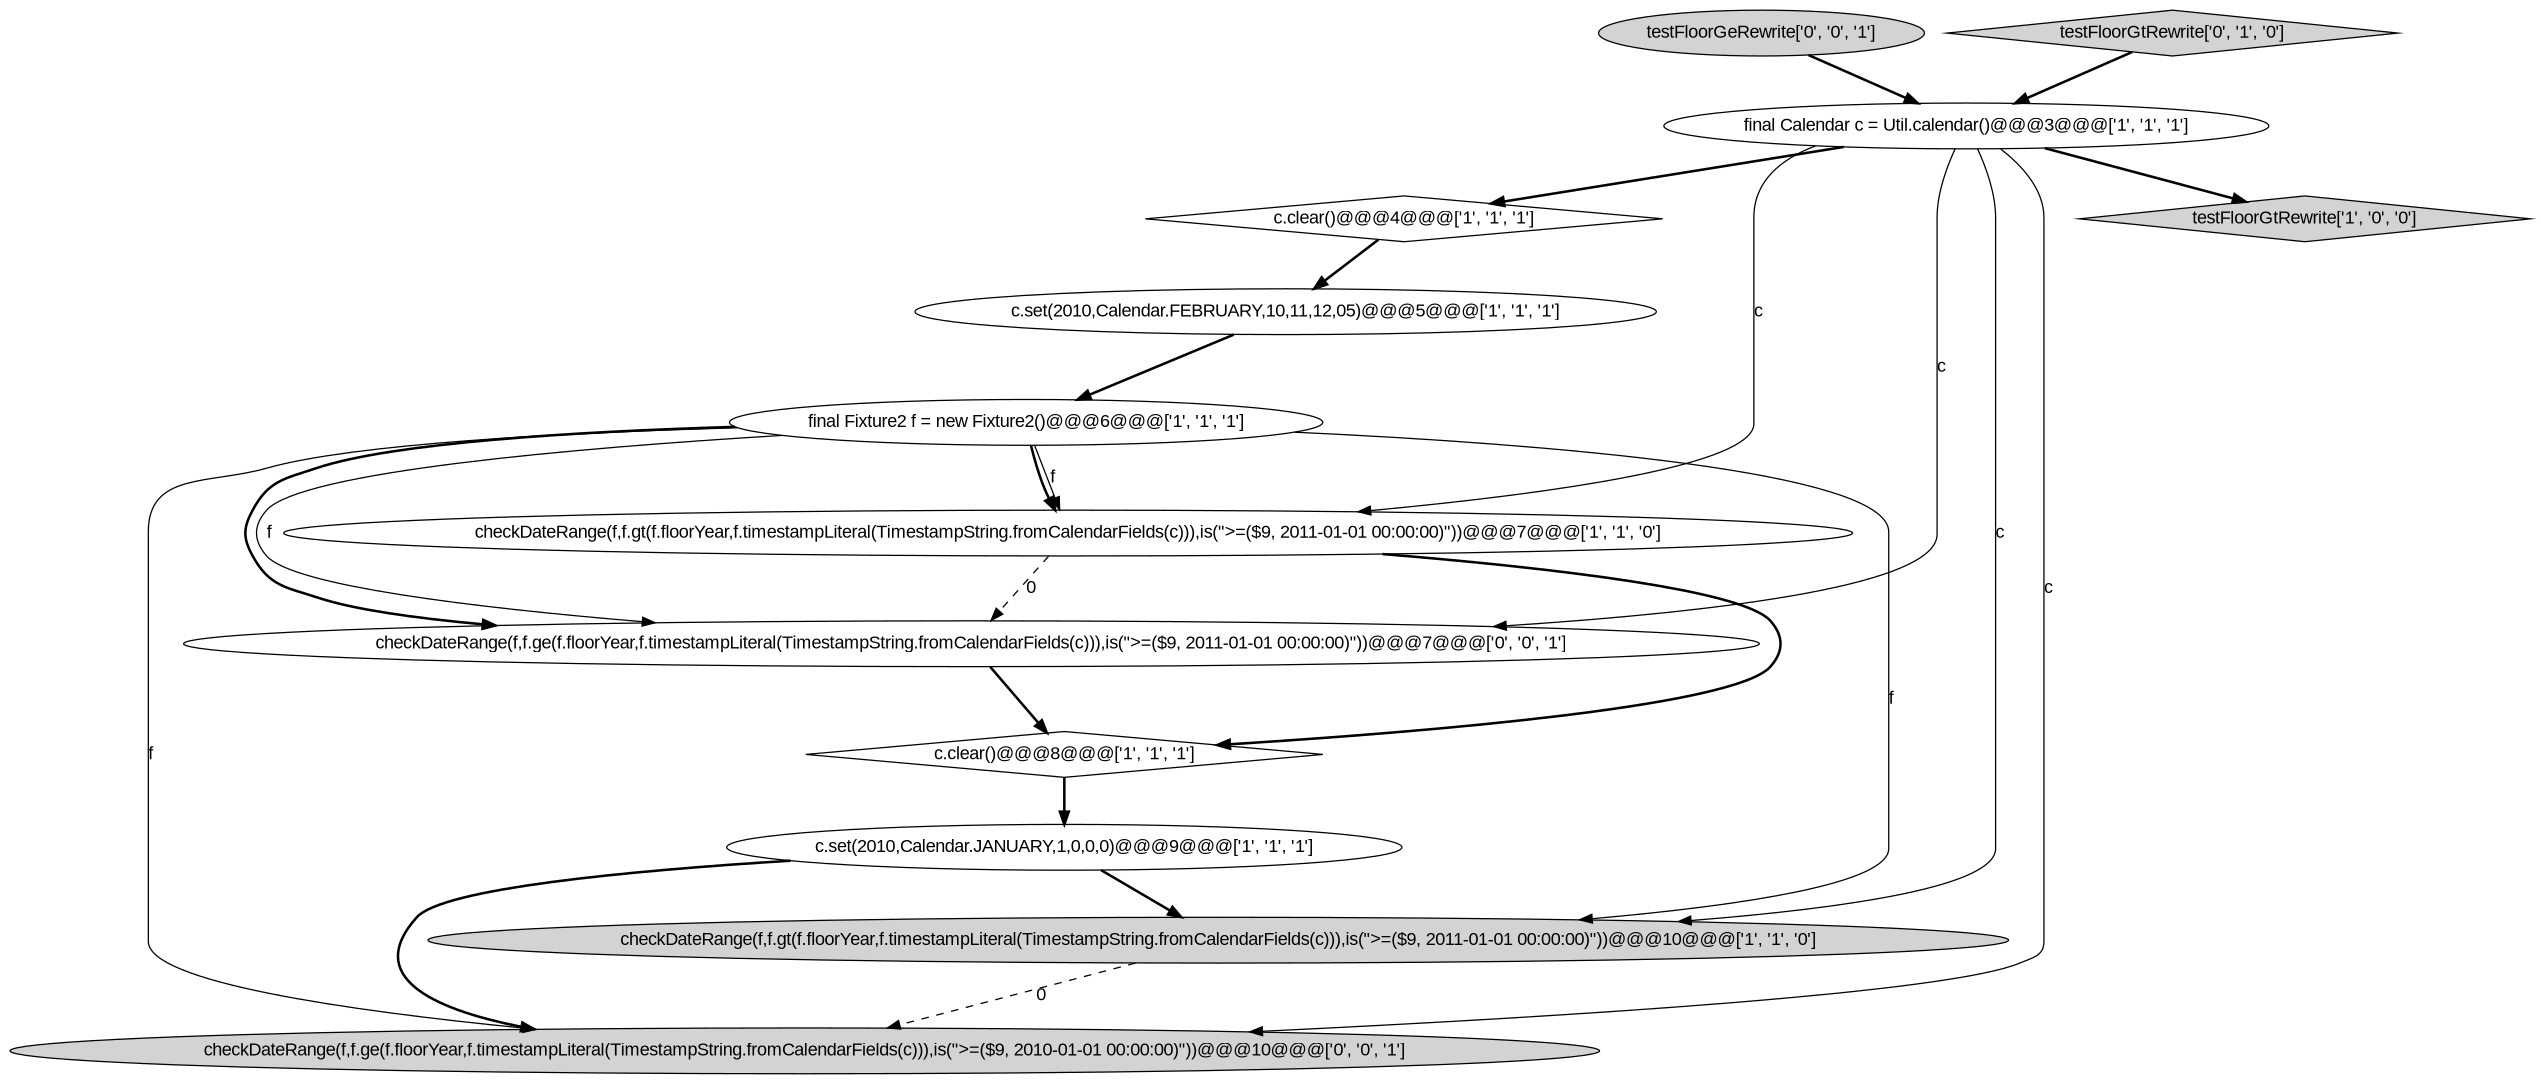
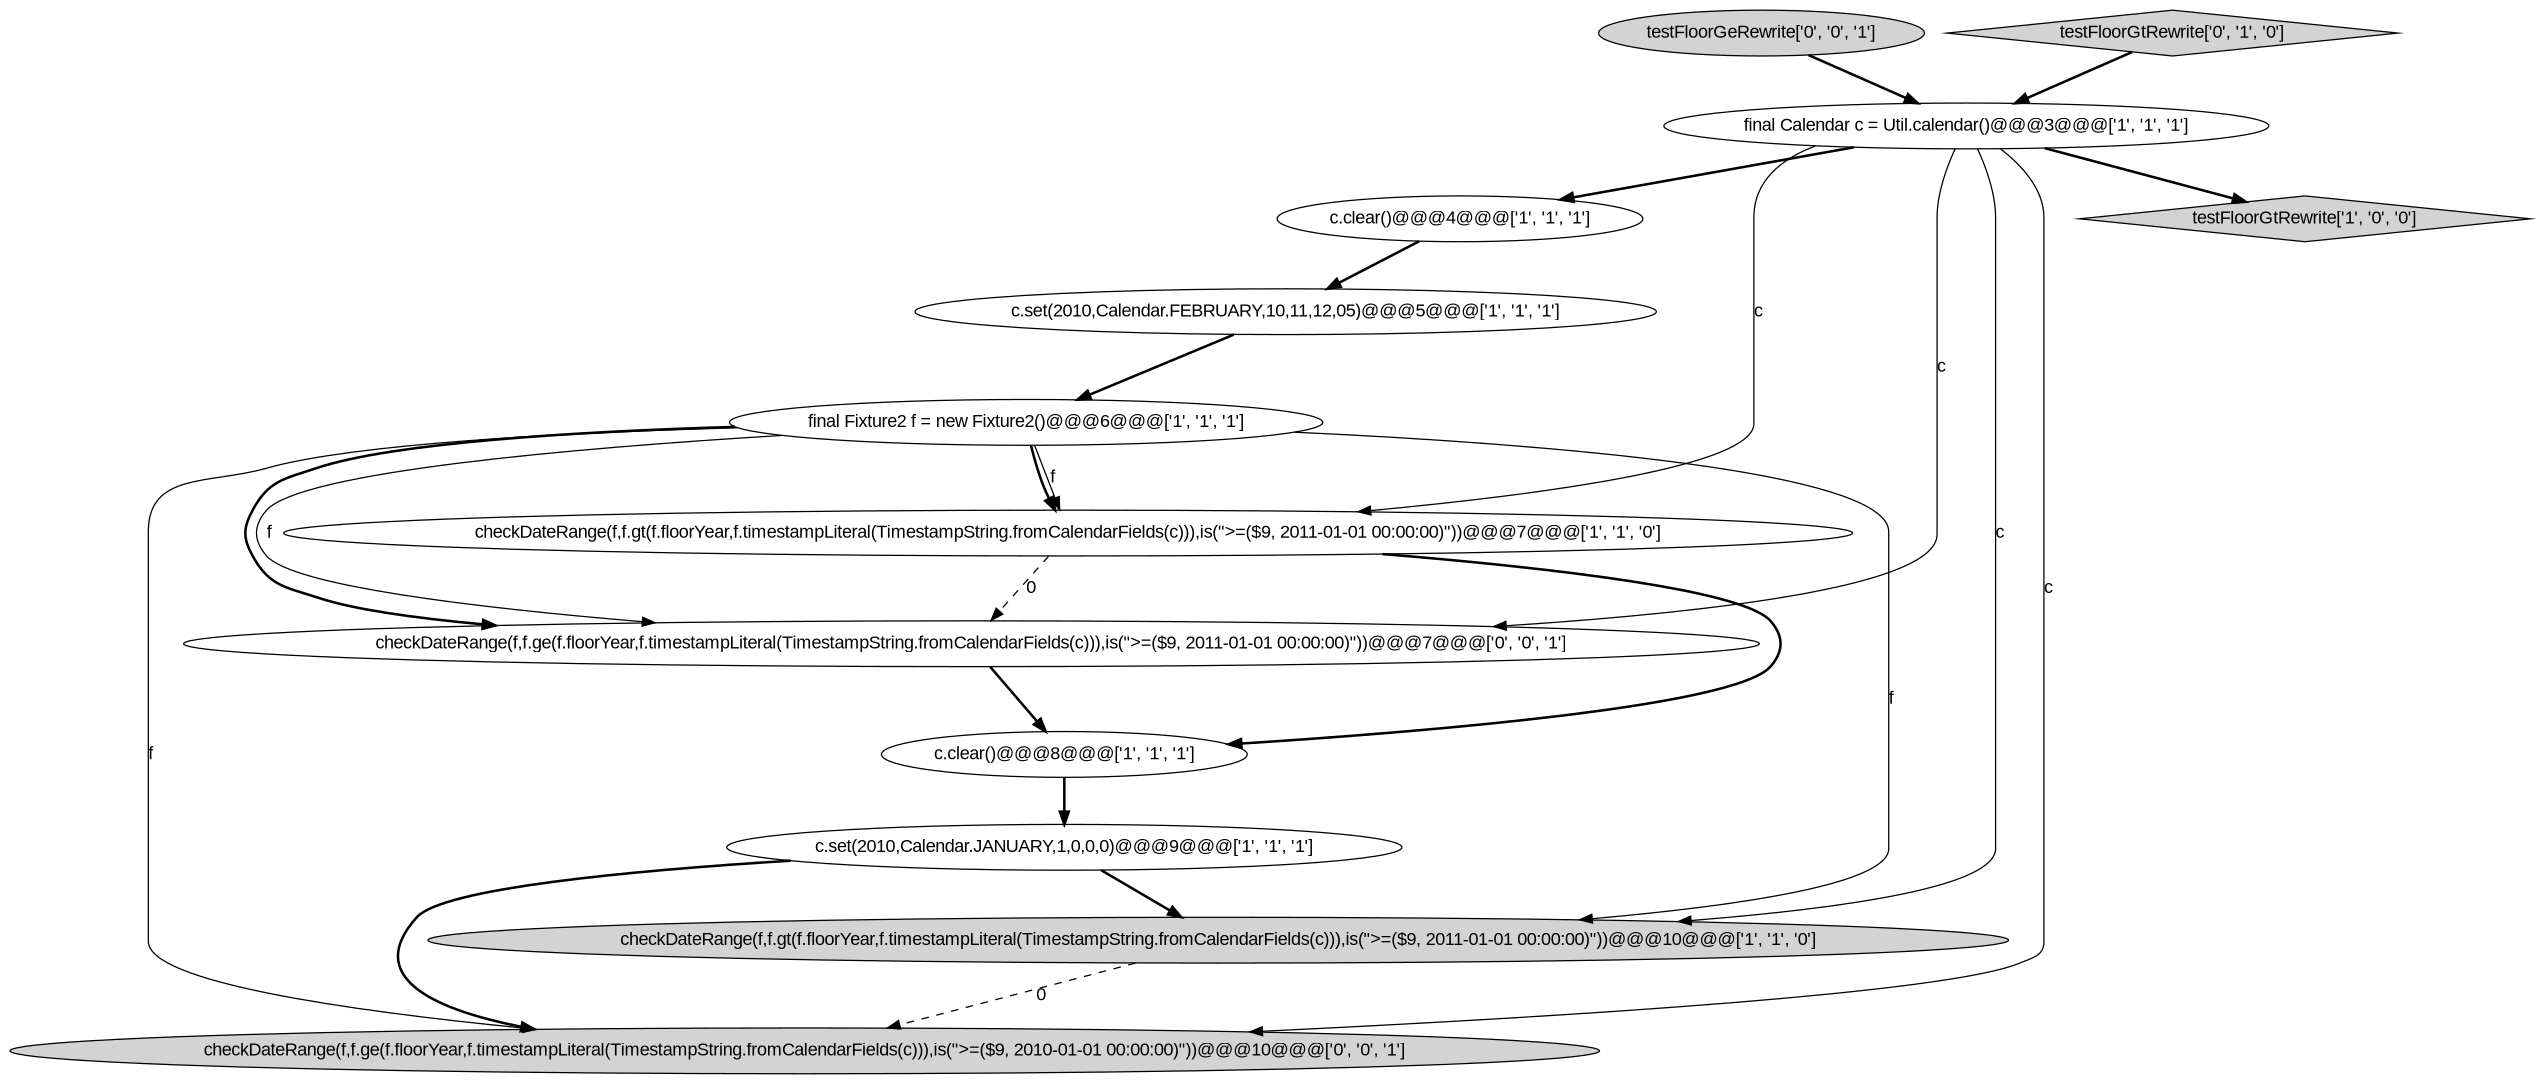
(1404, 219) -> (1460, 219)
(1064, 754) -> (1064, 754)
